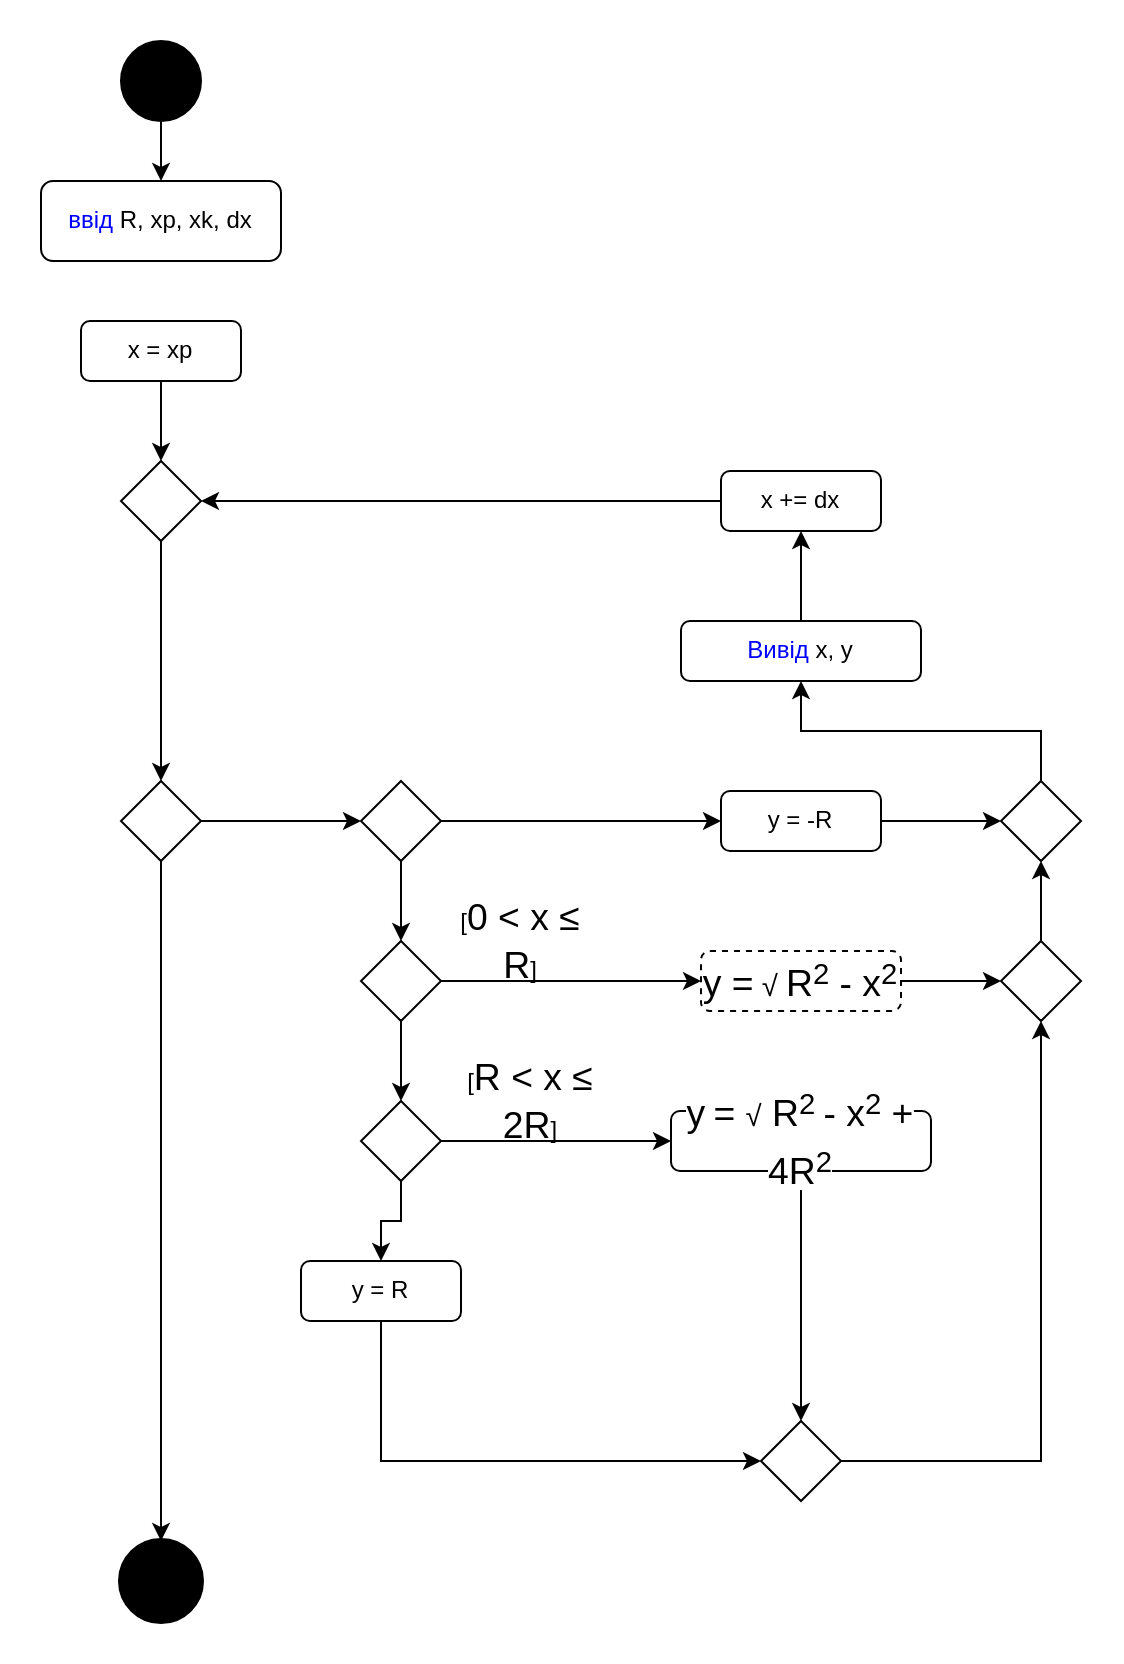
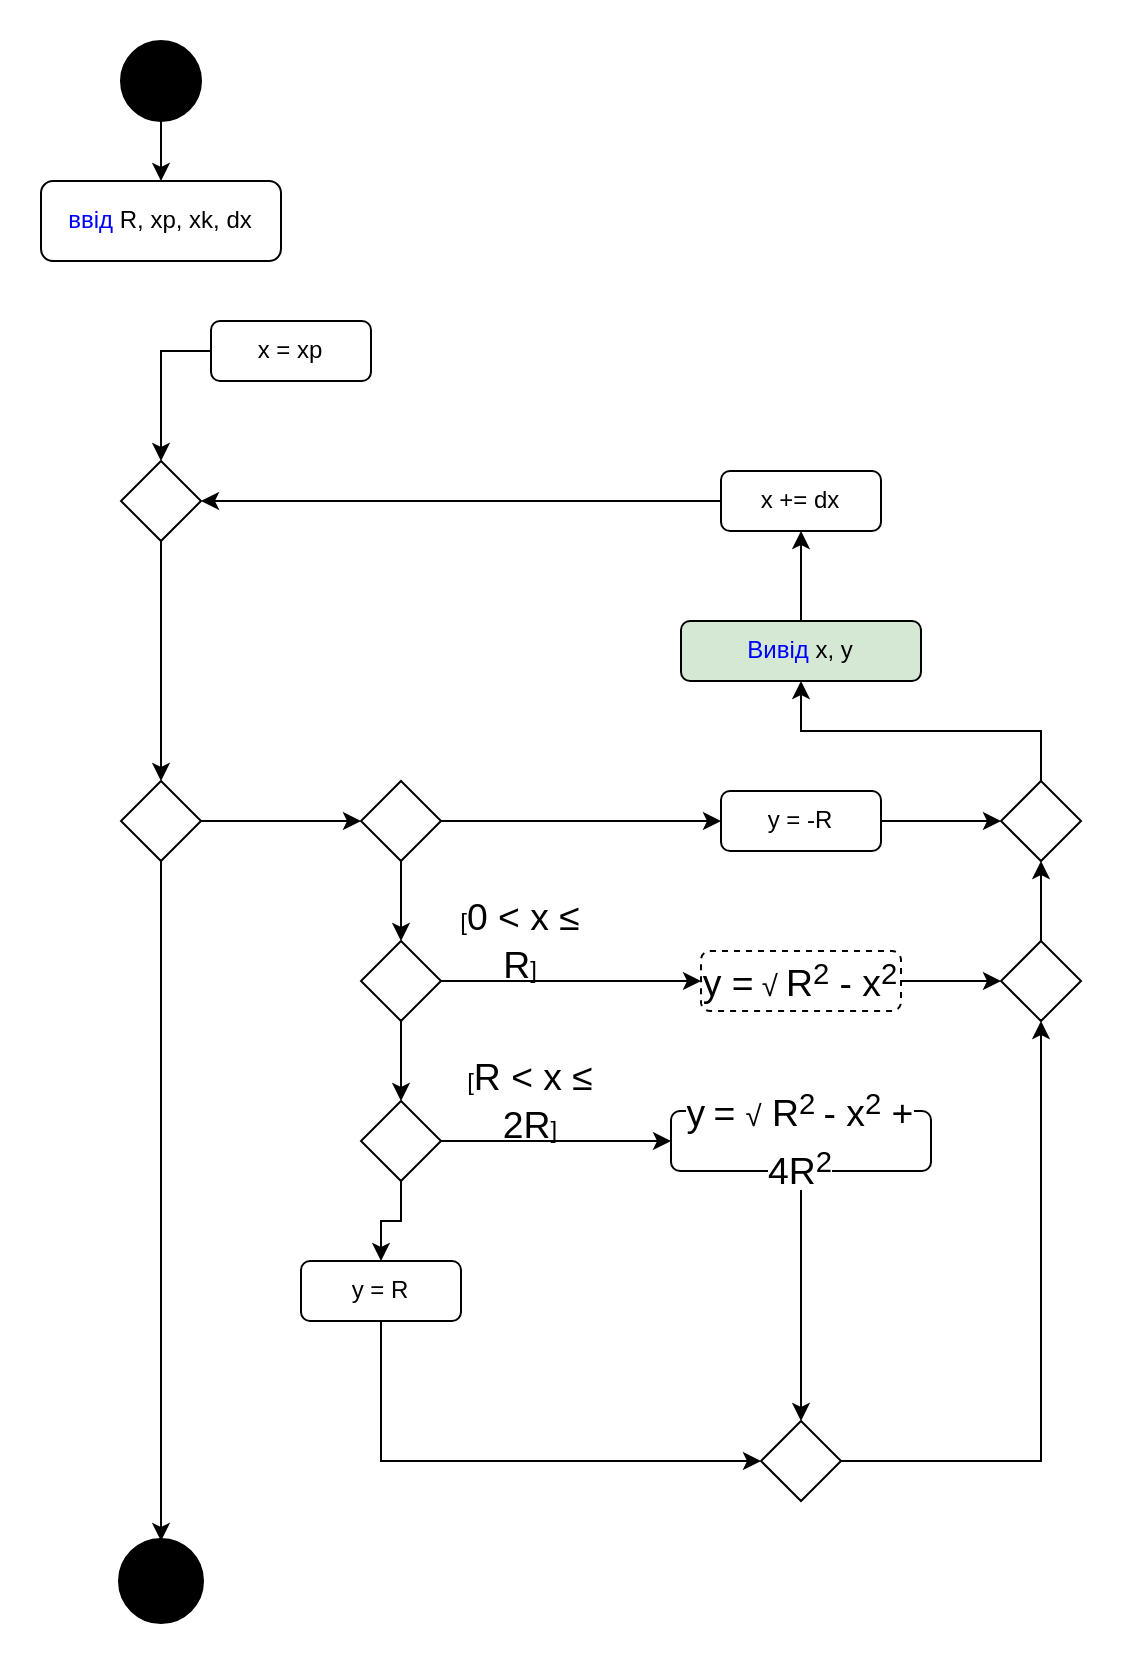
(161, 351) -> (291, 351)
(801, 651) -> (801, 651)
